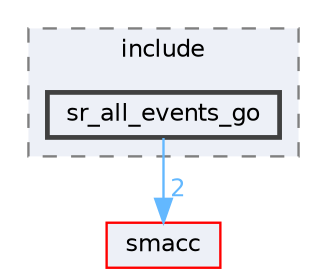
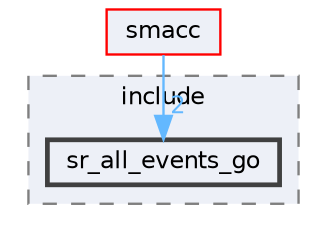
(163, 171) -> (163, 92)
